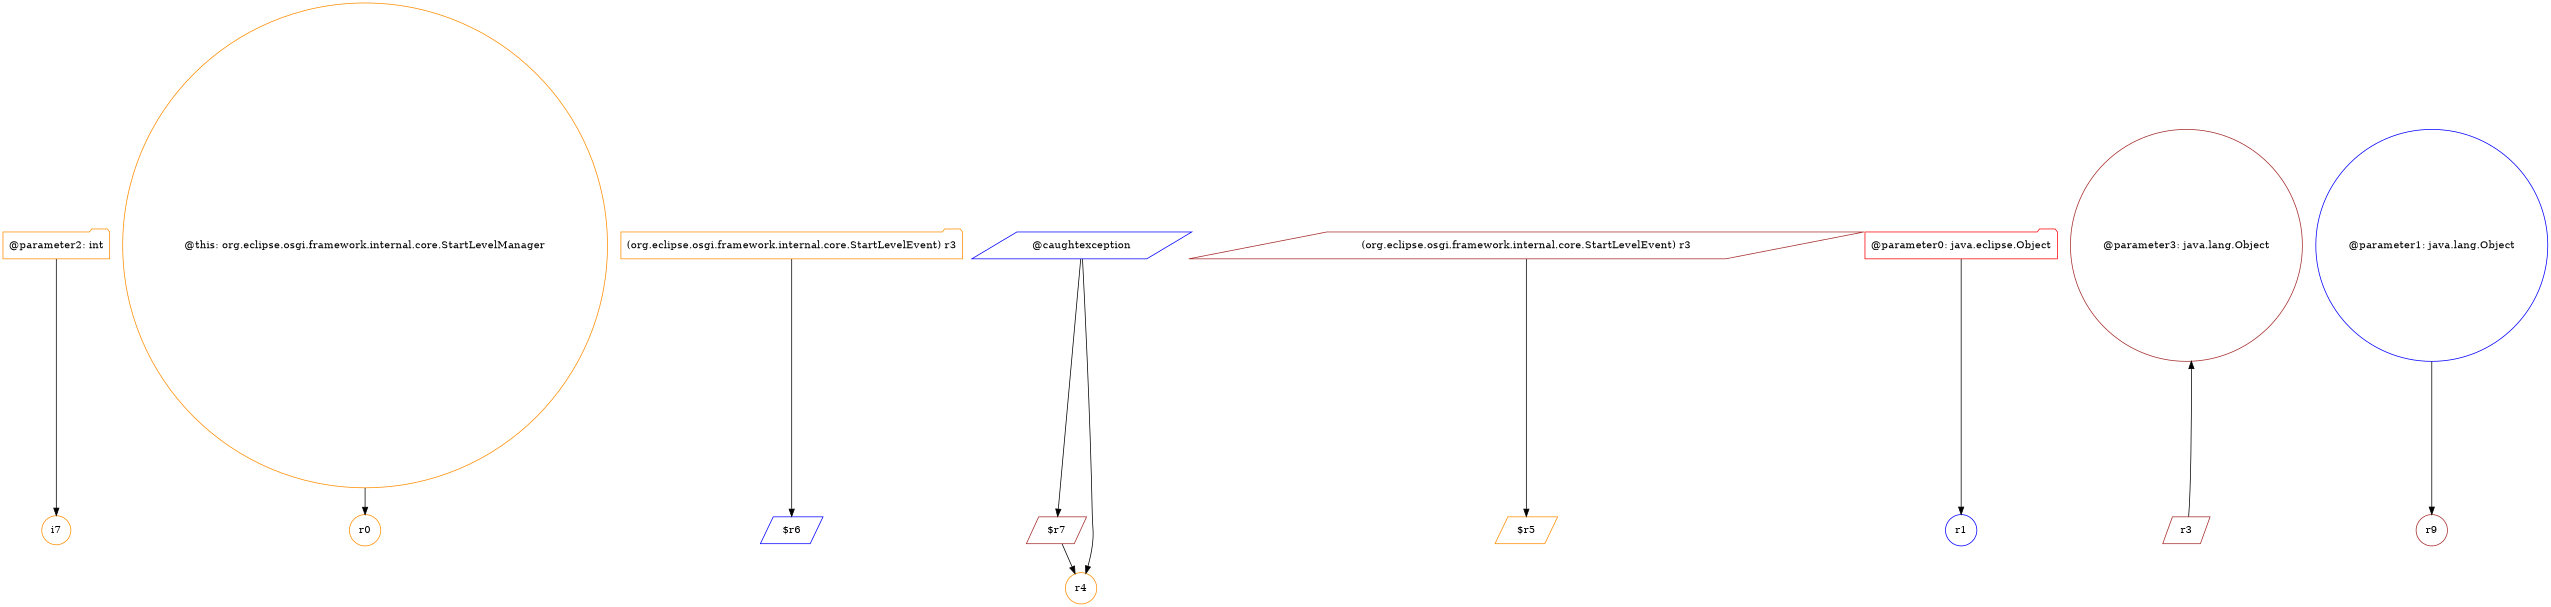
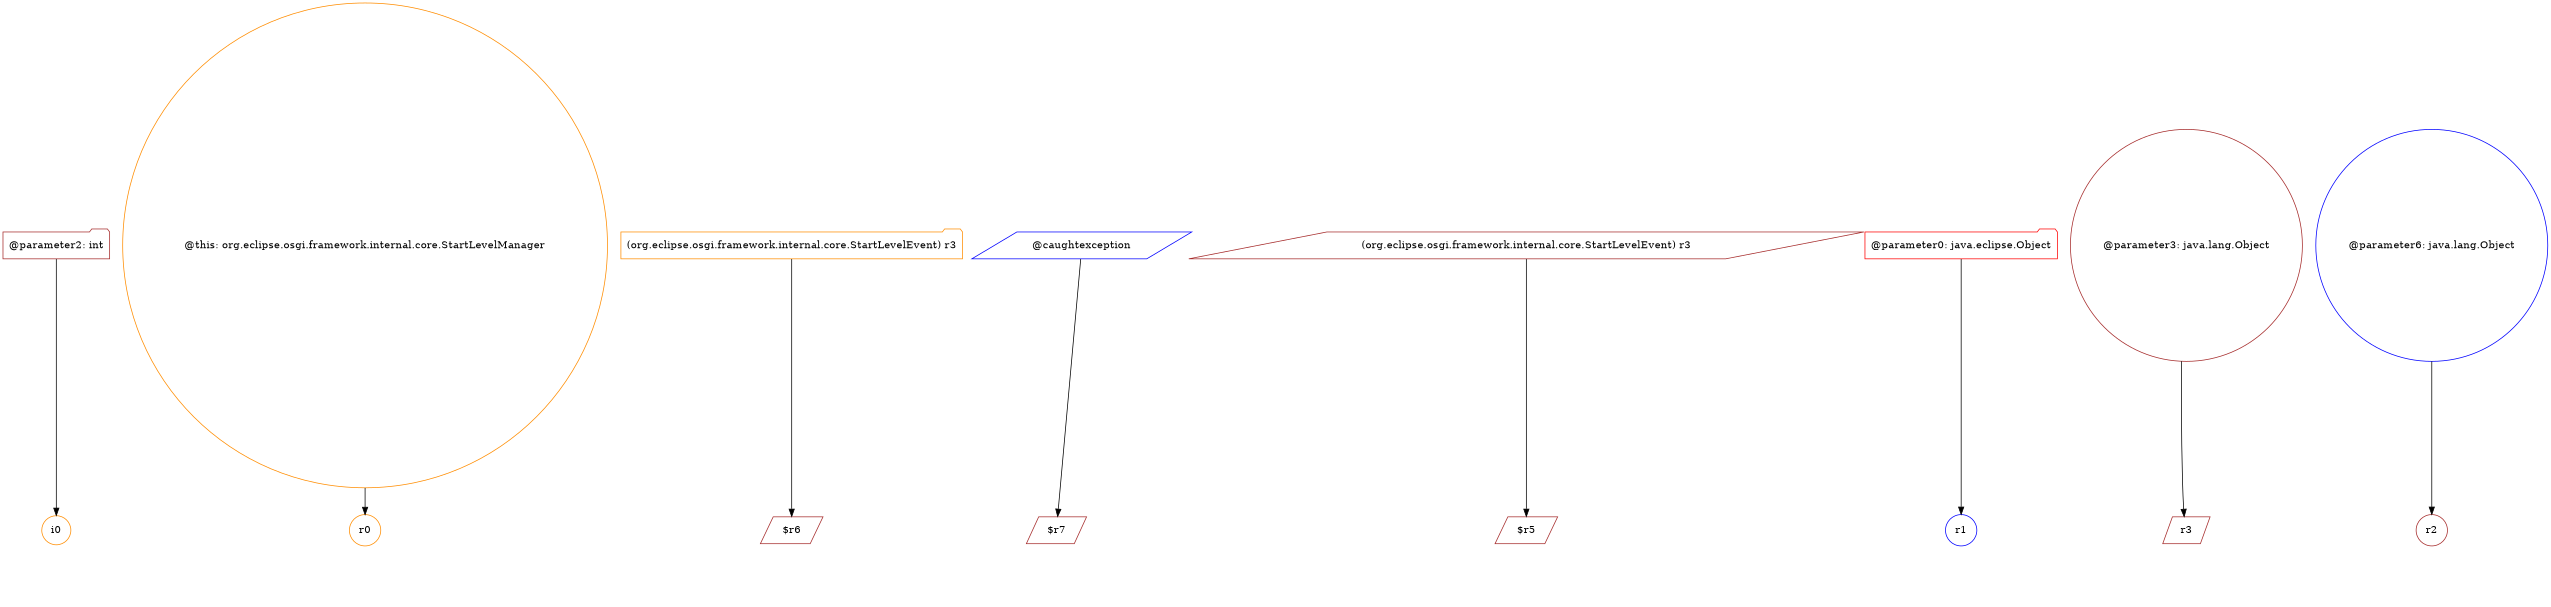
(56, 245) -> (56, 245)
(2432, 245) -> (2432, 245)
(2191, 443) -> (2182, 435)
(56, 530) -> (56, 530)
(792, 530) -> (792, 530)
(1526, 530) -> (1526, 530)
(2432, 530) -> (2432, 530)
(1081, 588) -> none
